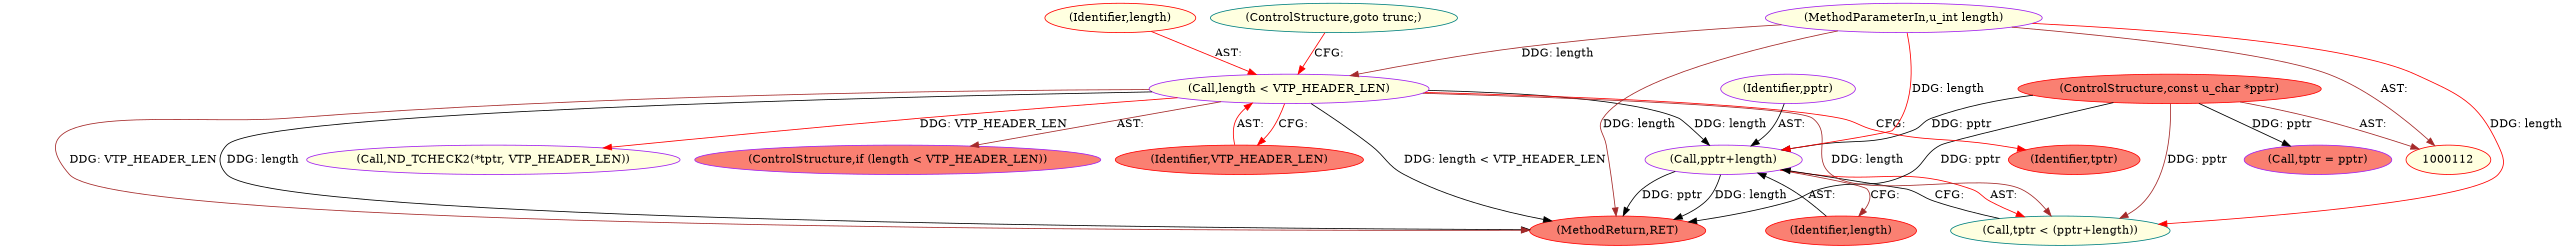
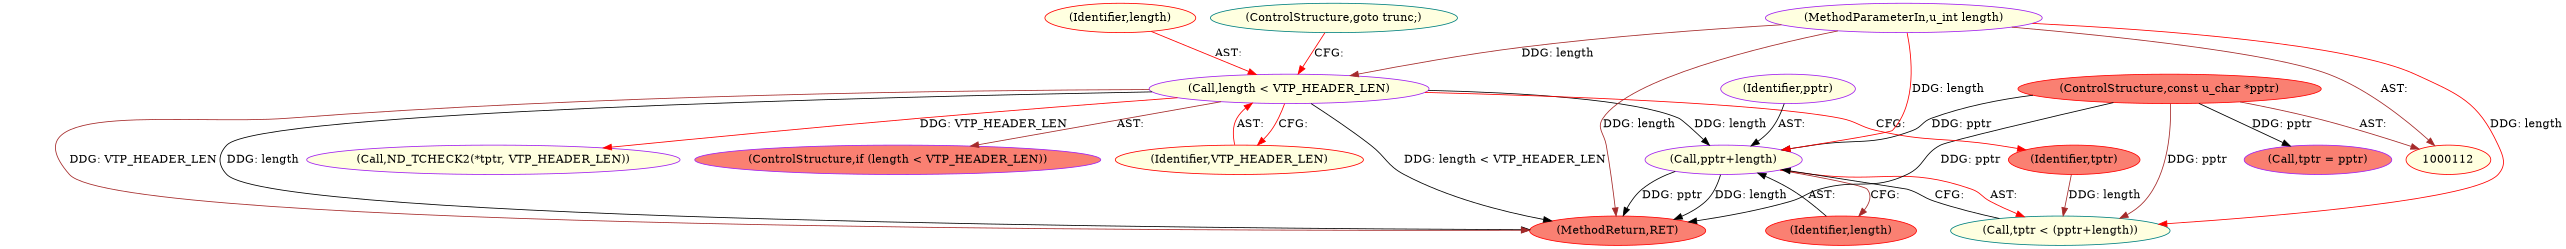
(1821, 131) -> (2068, 191)
(1239, 160) -> (1239, 160)
